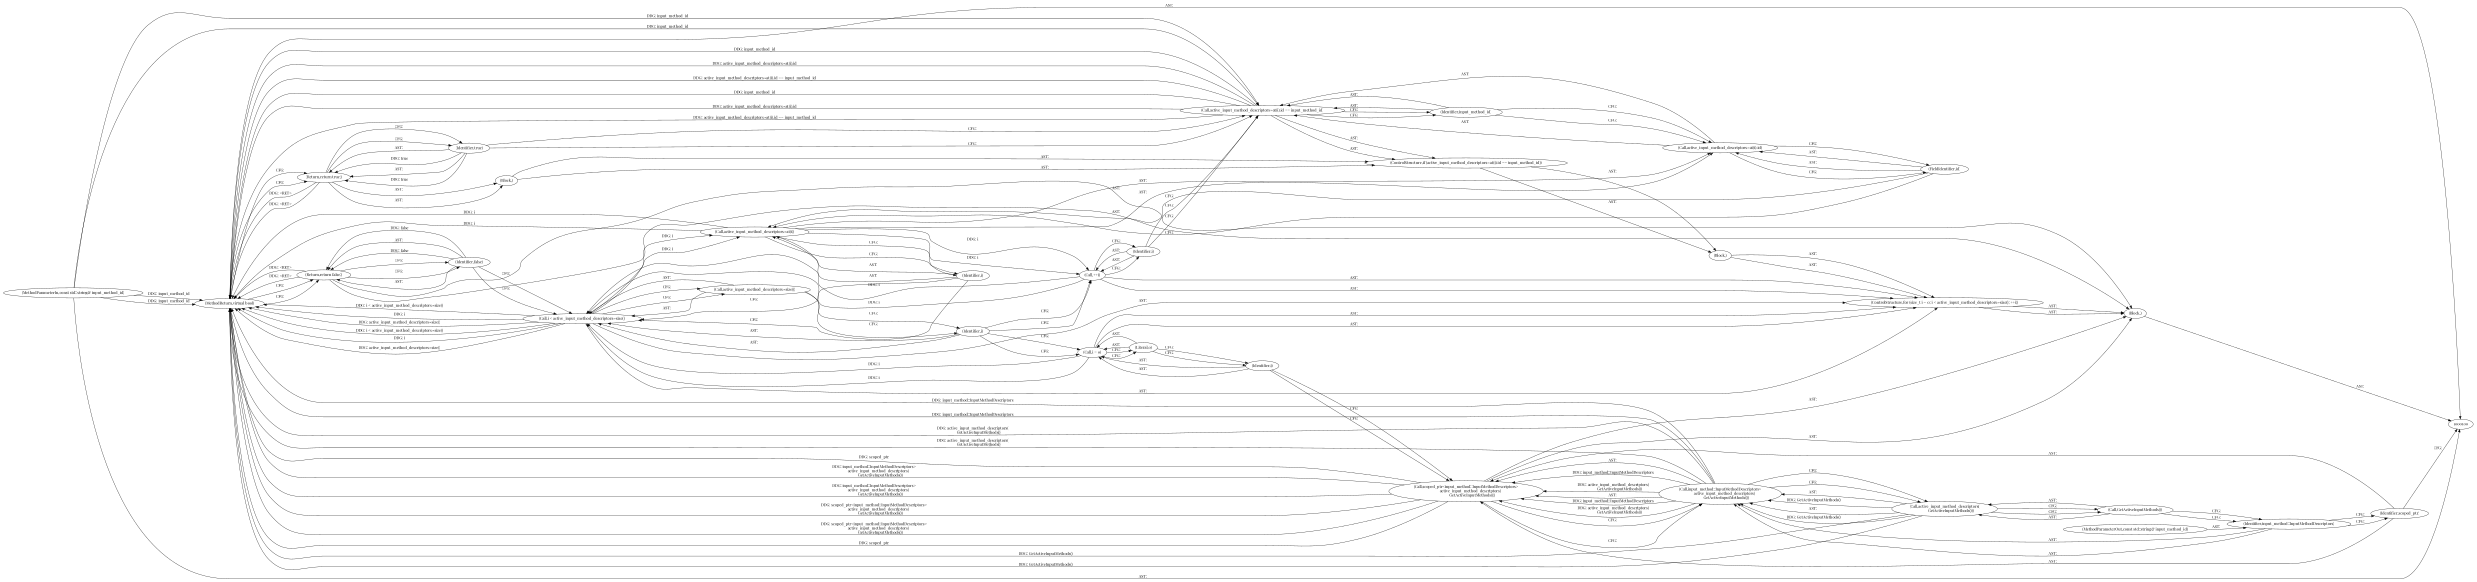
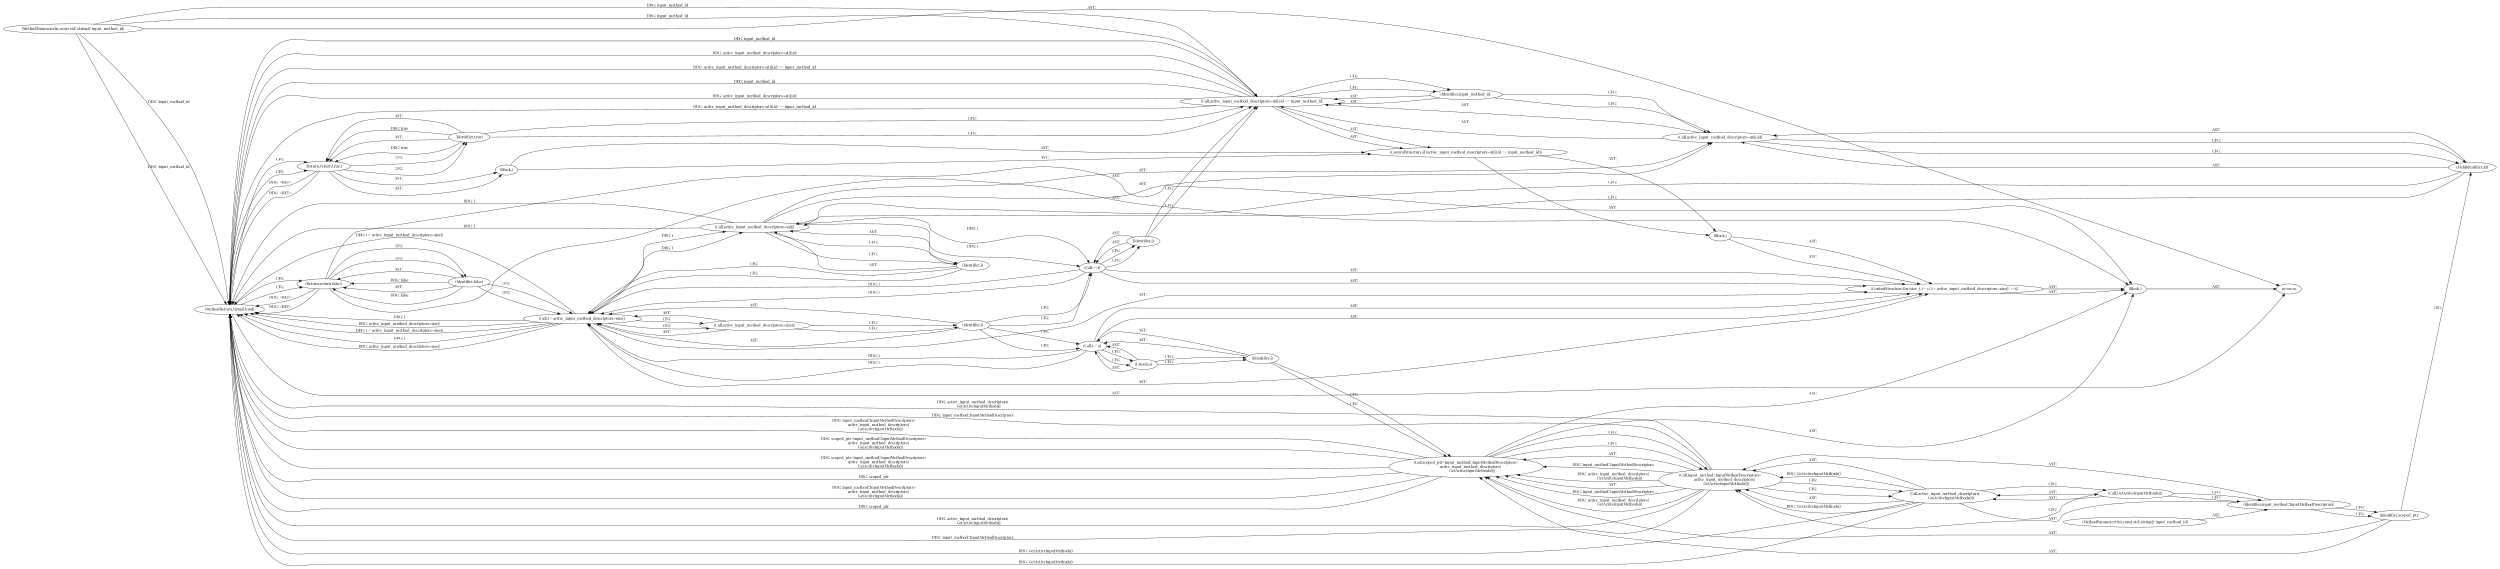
(2429, 470) -> (2436, 343)
